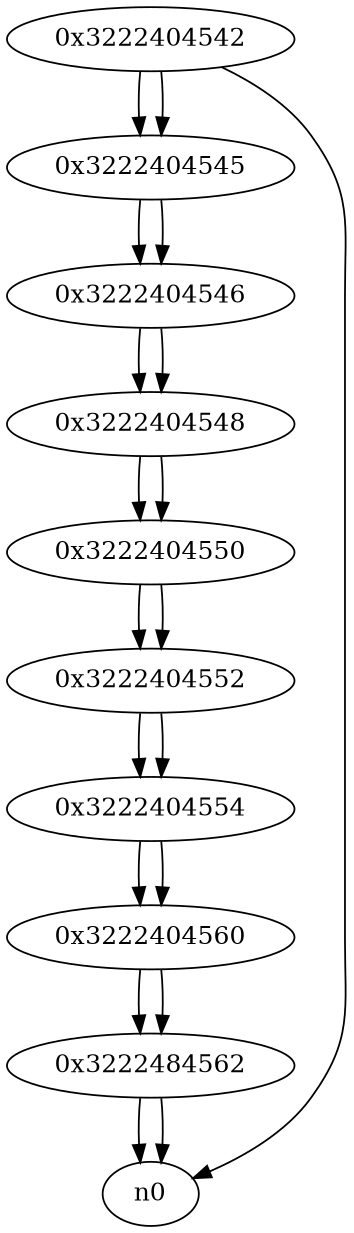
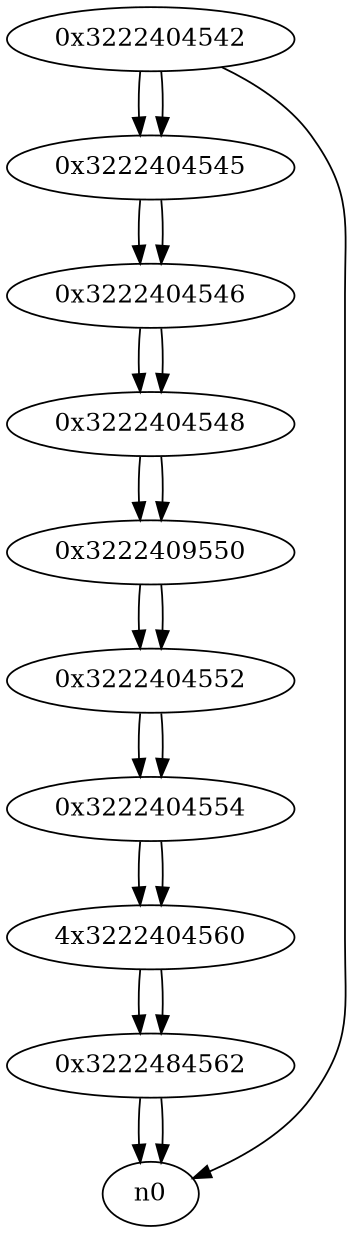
(151, 552) -> (151, 552)
(151, 937) -> (151, 937)
